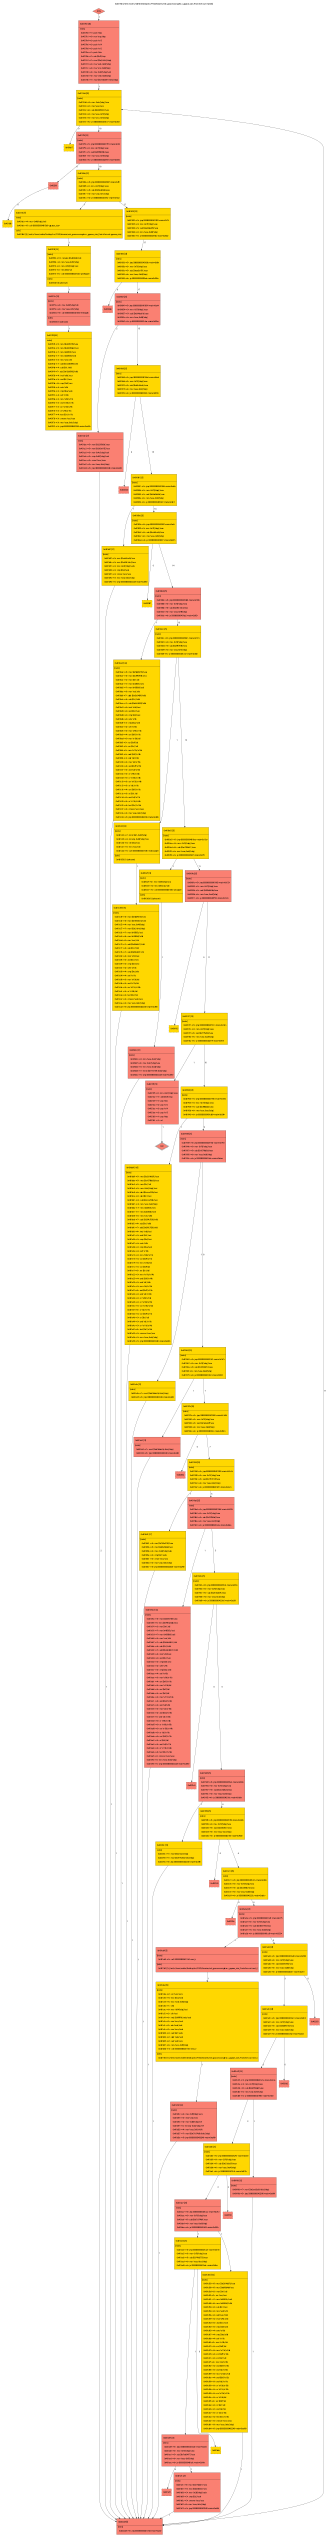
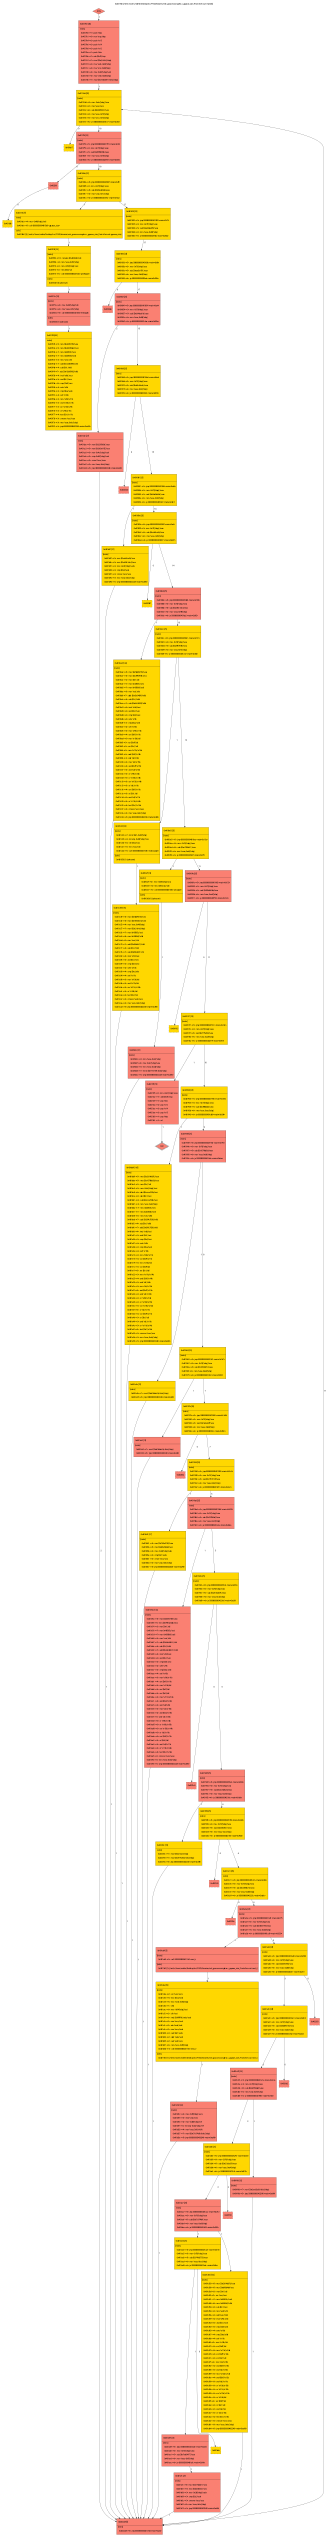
(167, 2492) -> none
